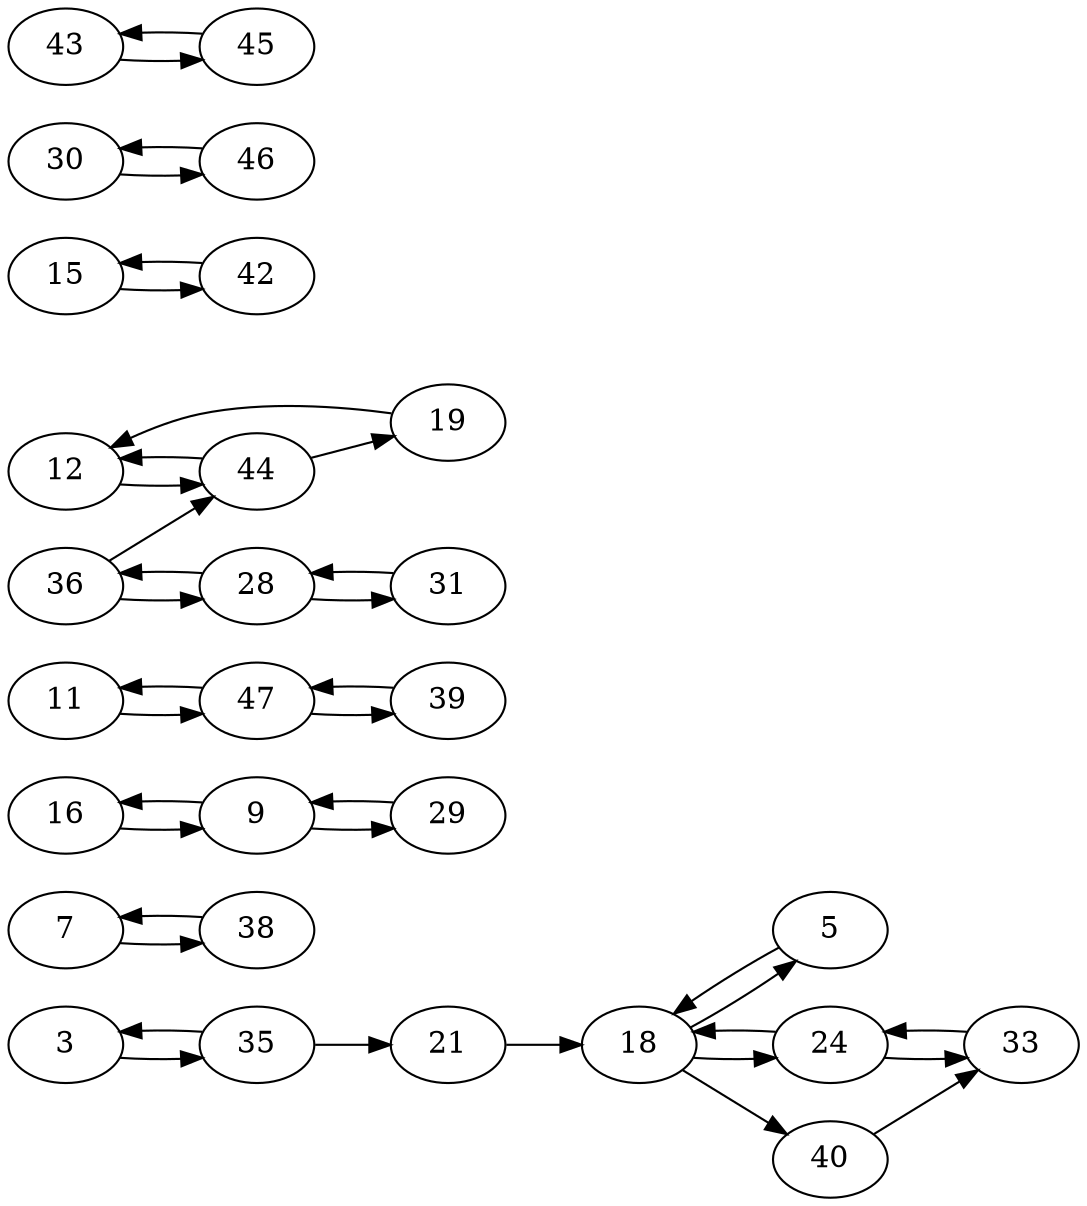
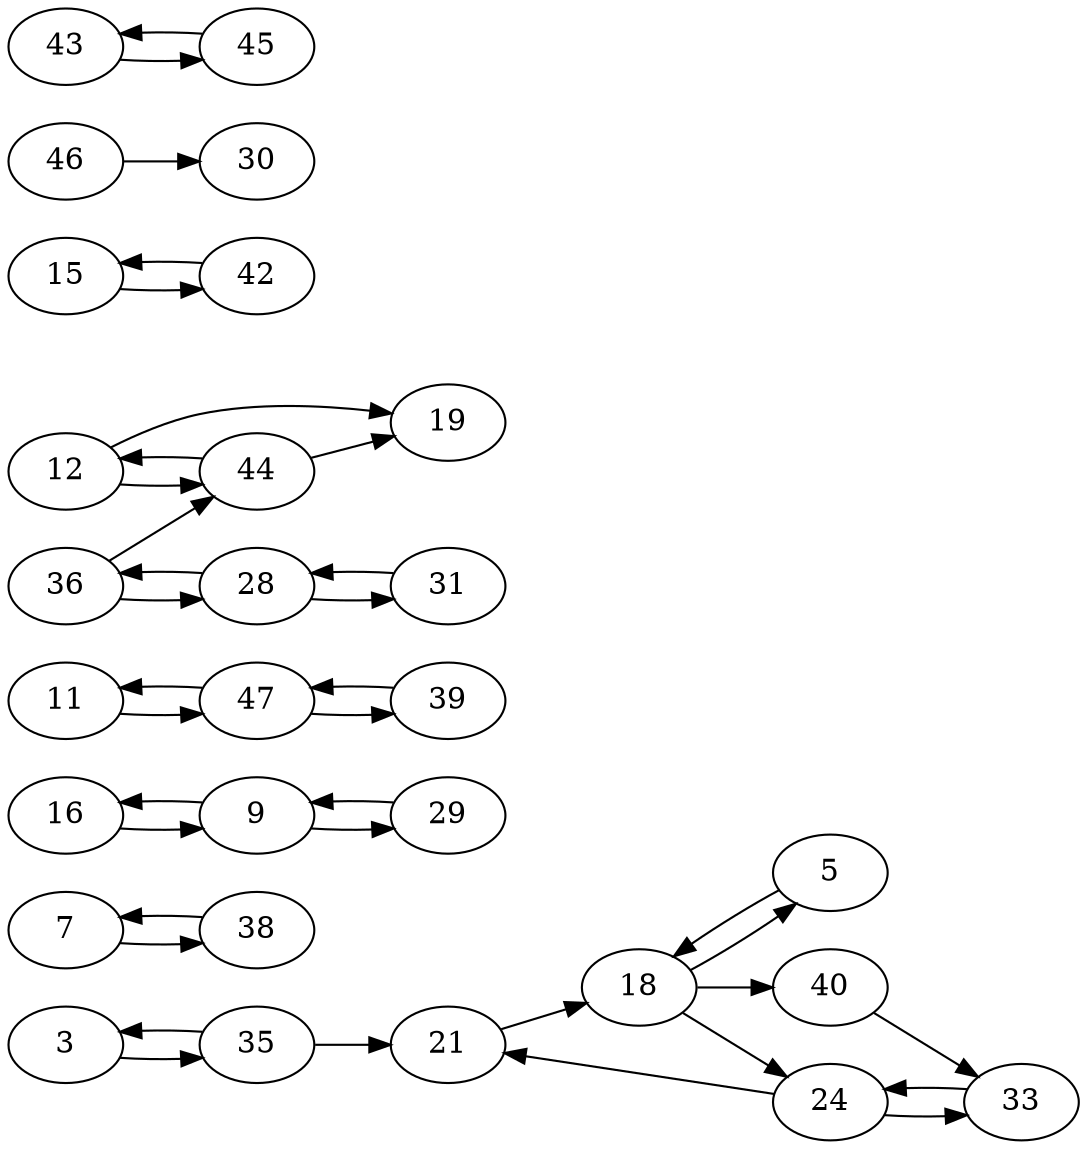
(150, 176) -> none
(259, 407) -> (237, 409)
(745, 1031) -> (650, 1075)
